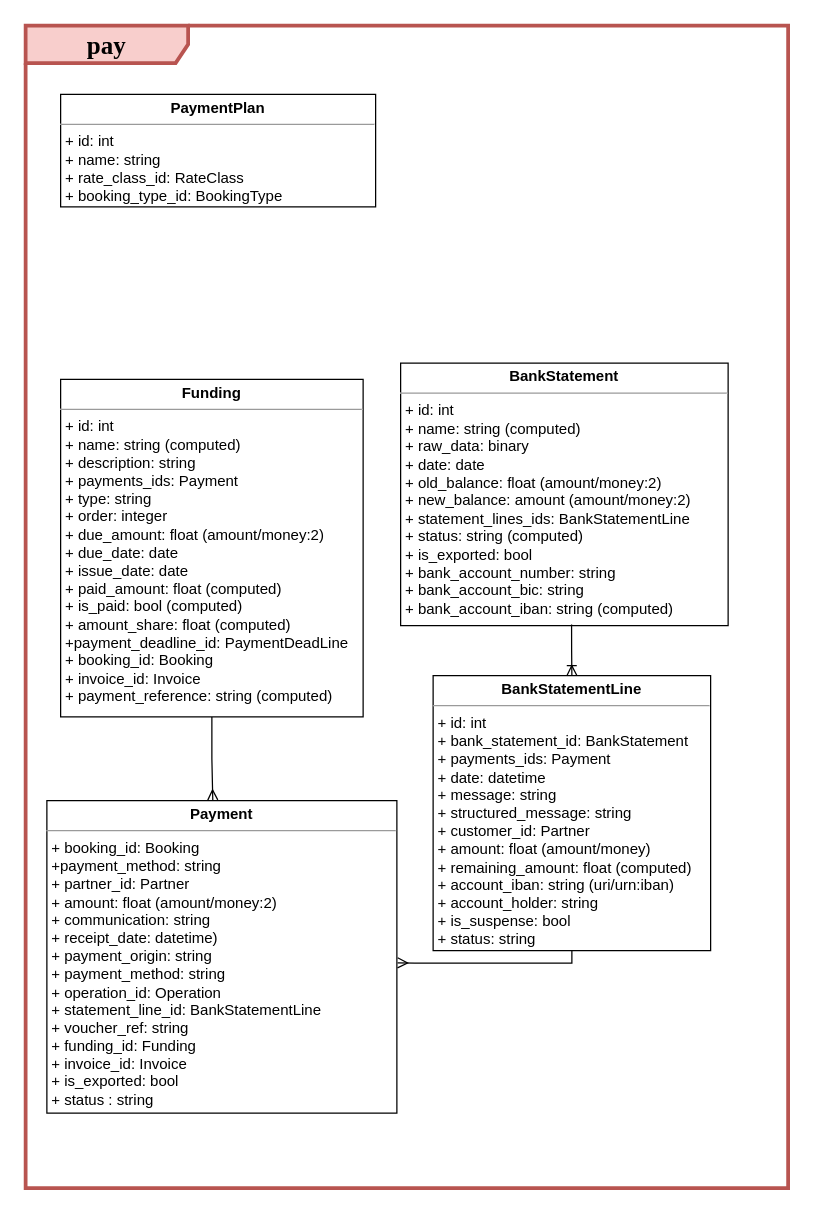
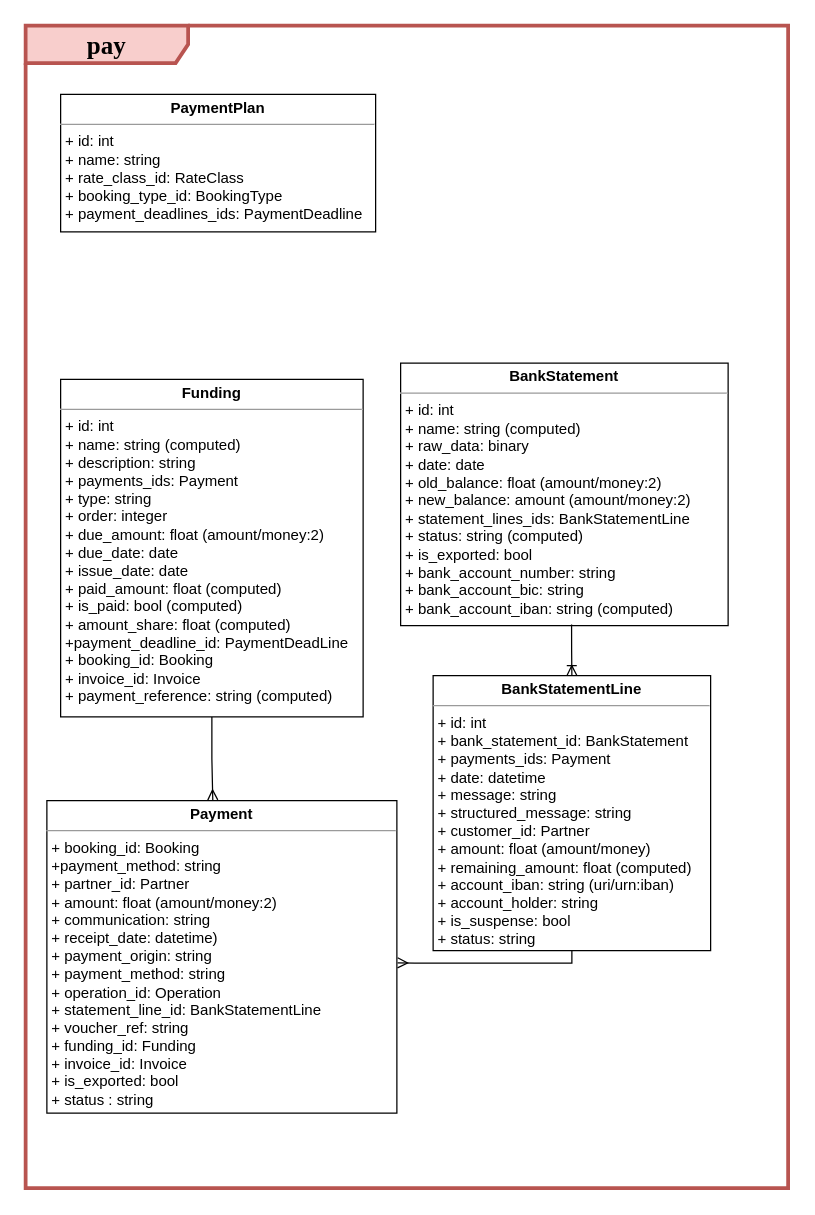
(218, 151) -> (218, 163)
